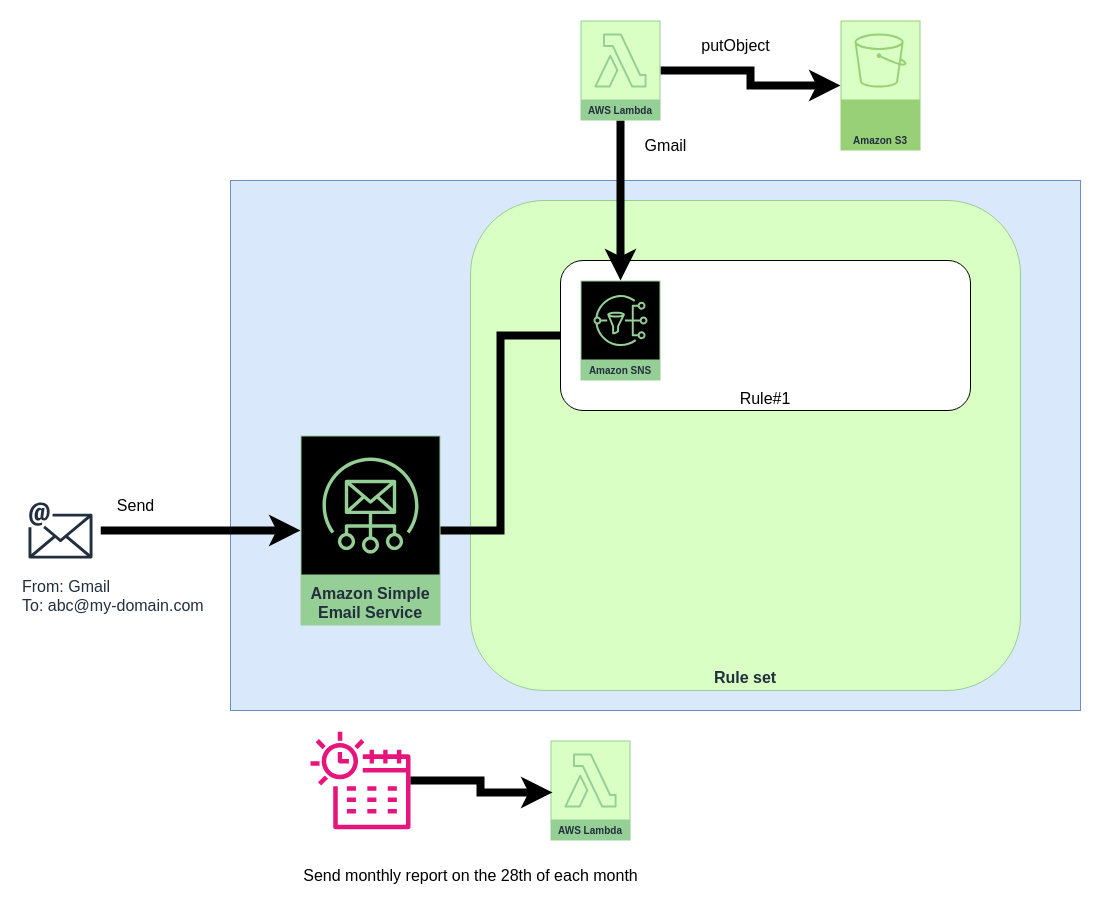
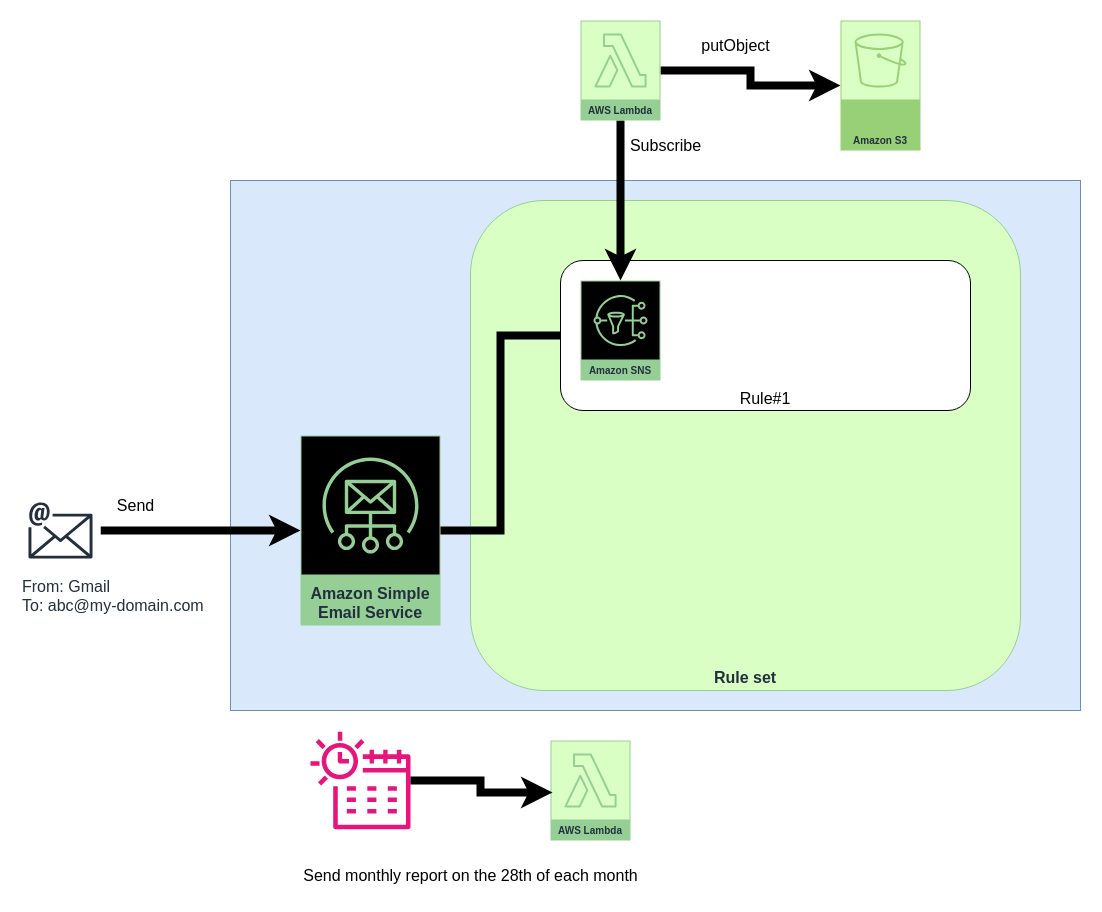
(666, 146) -> (666, 146)
